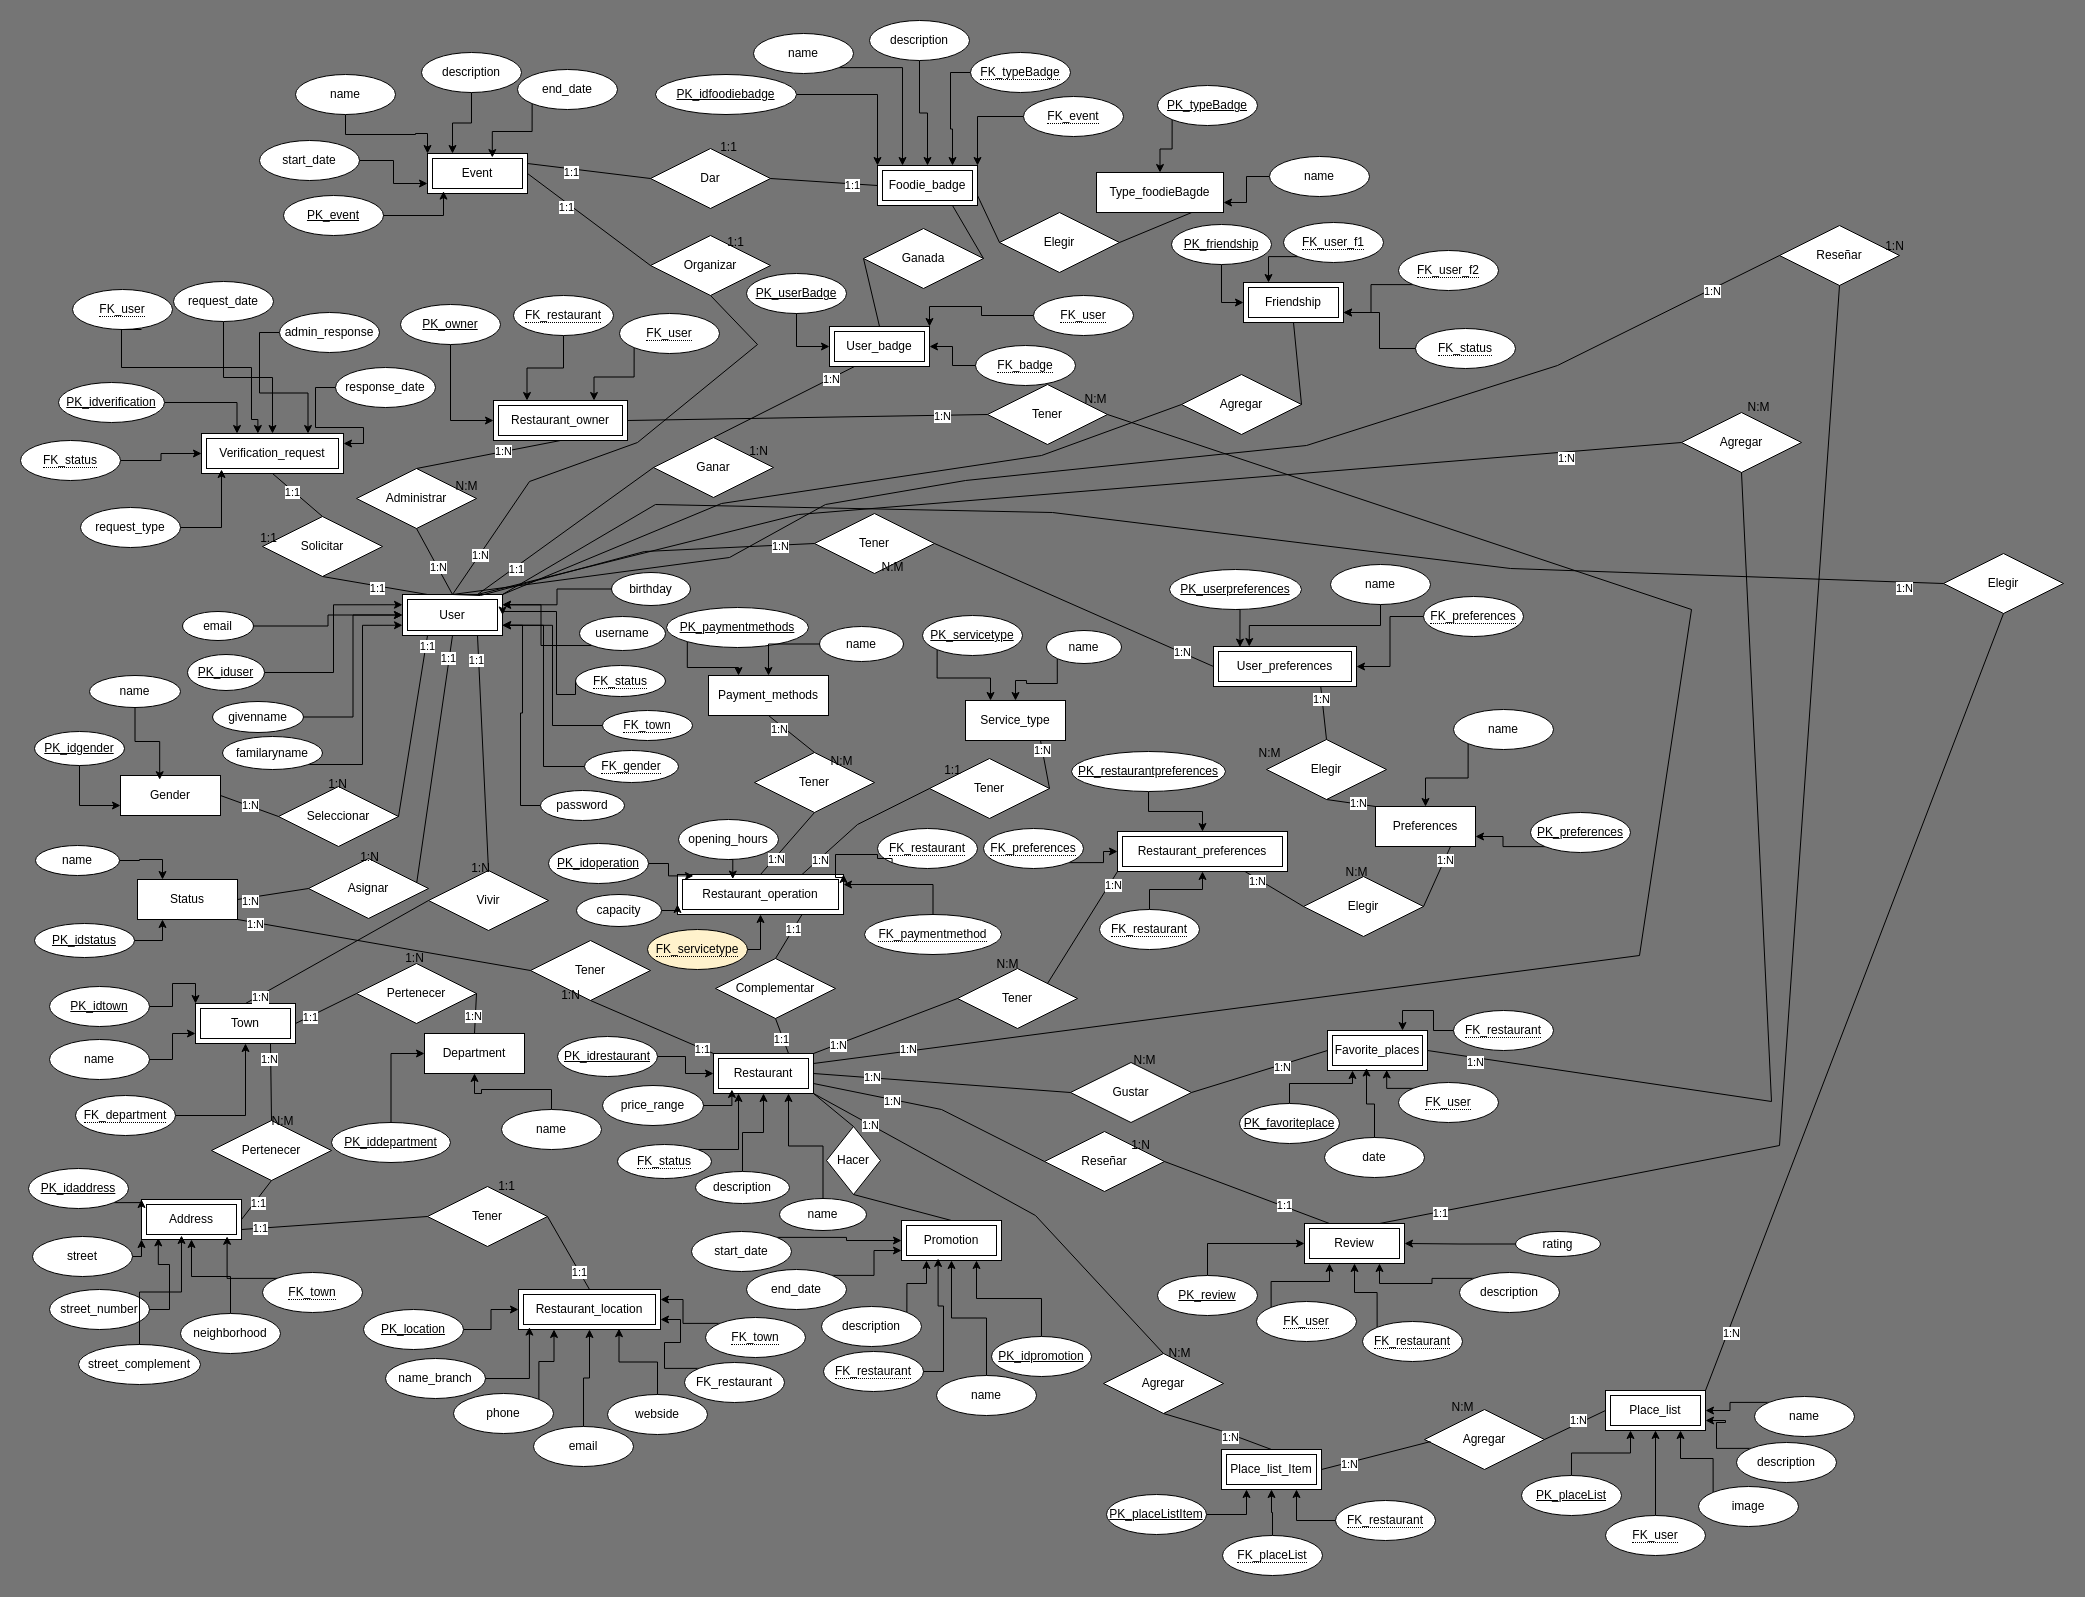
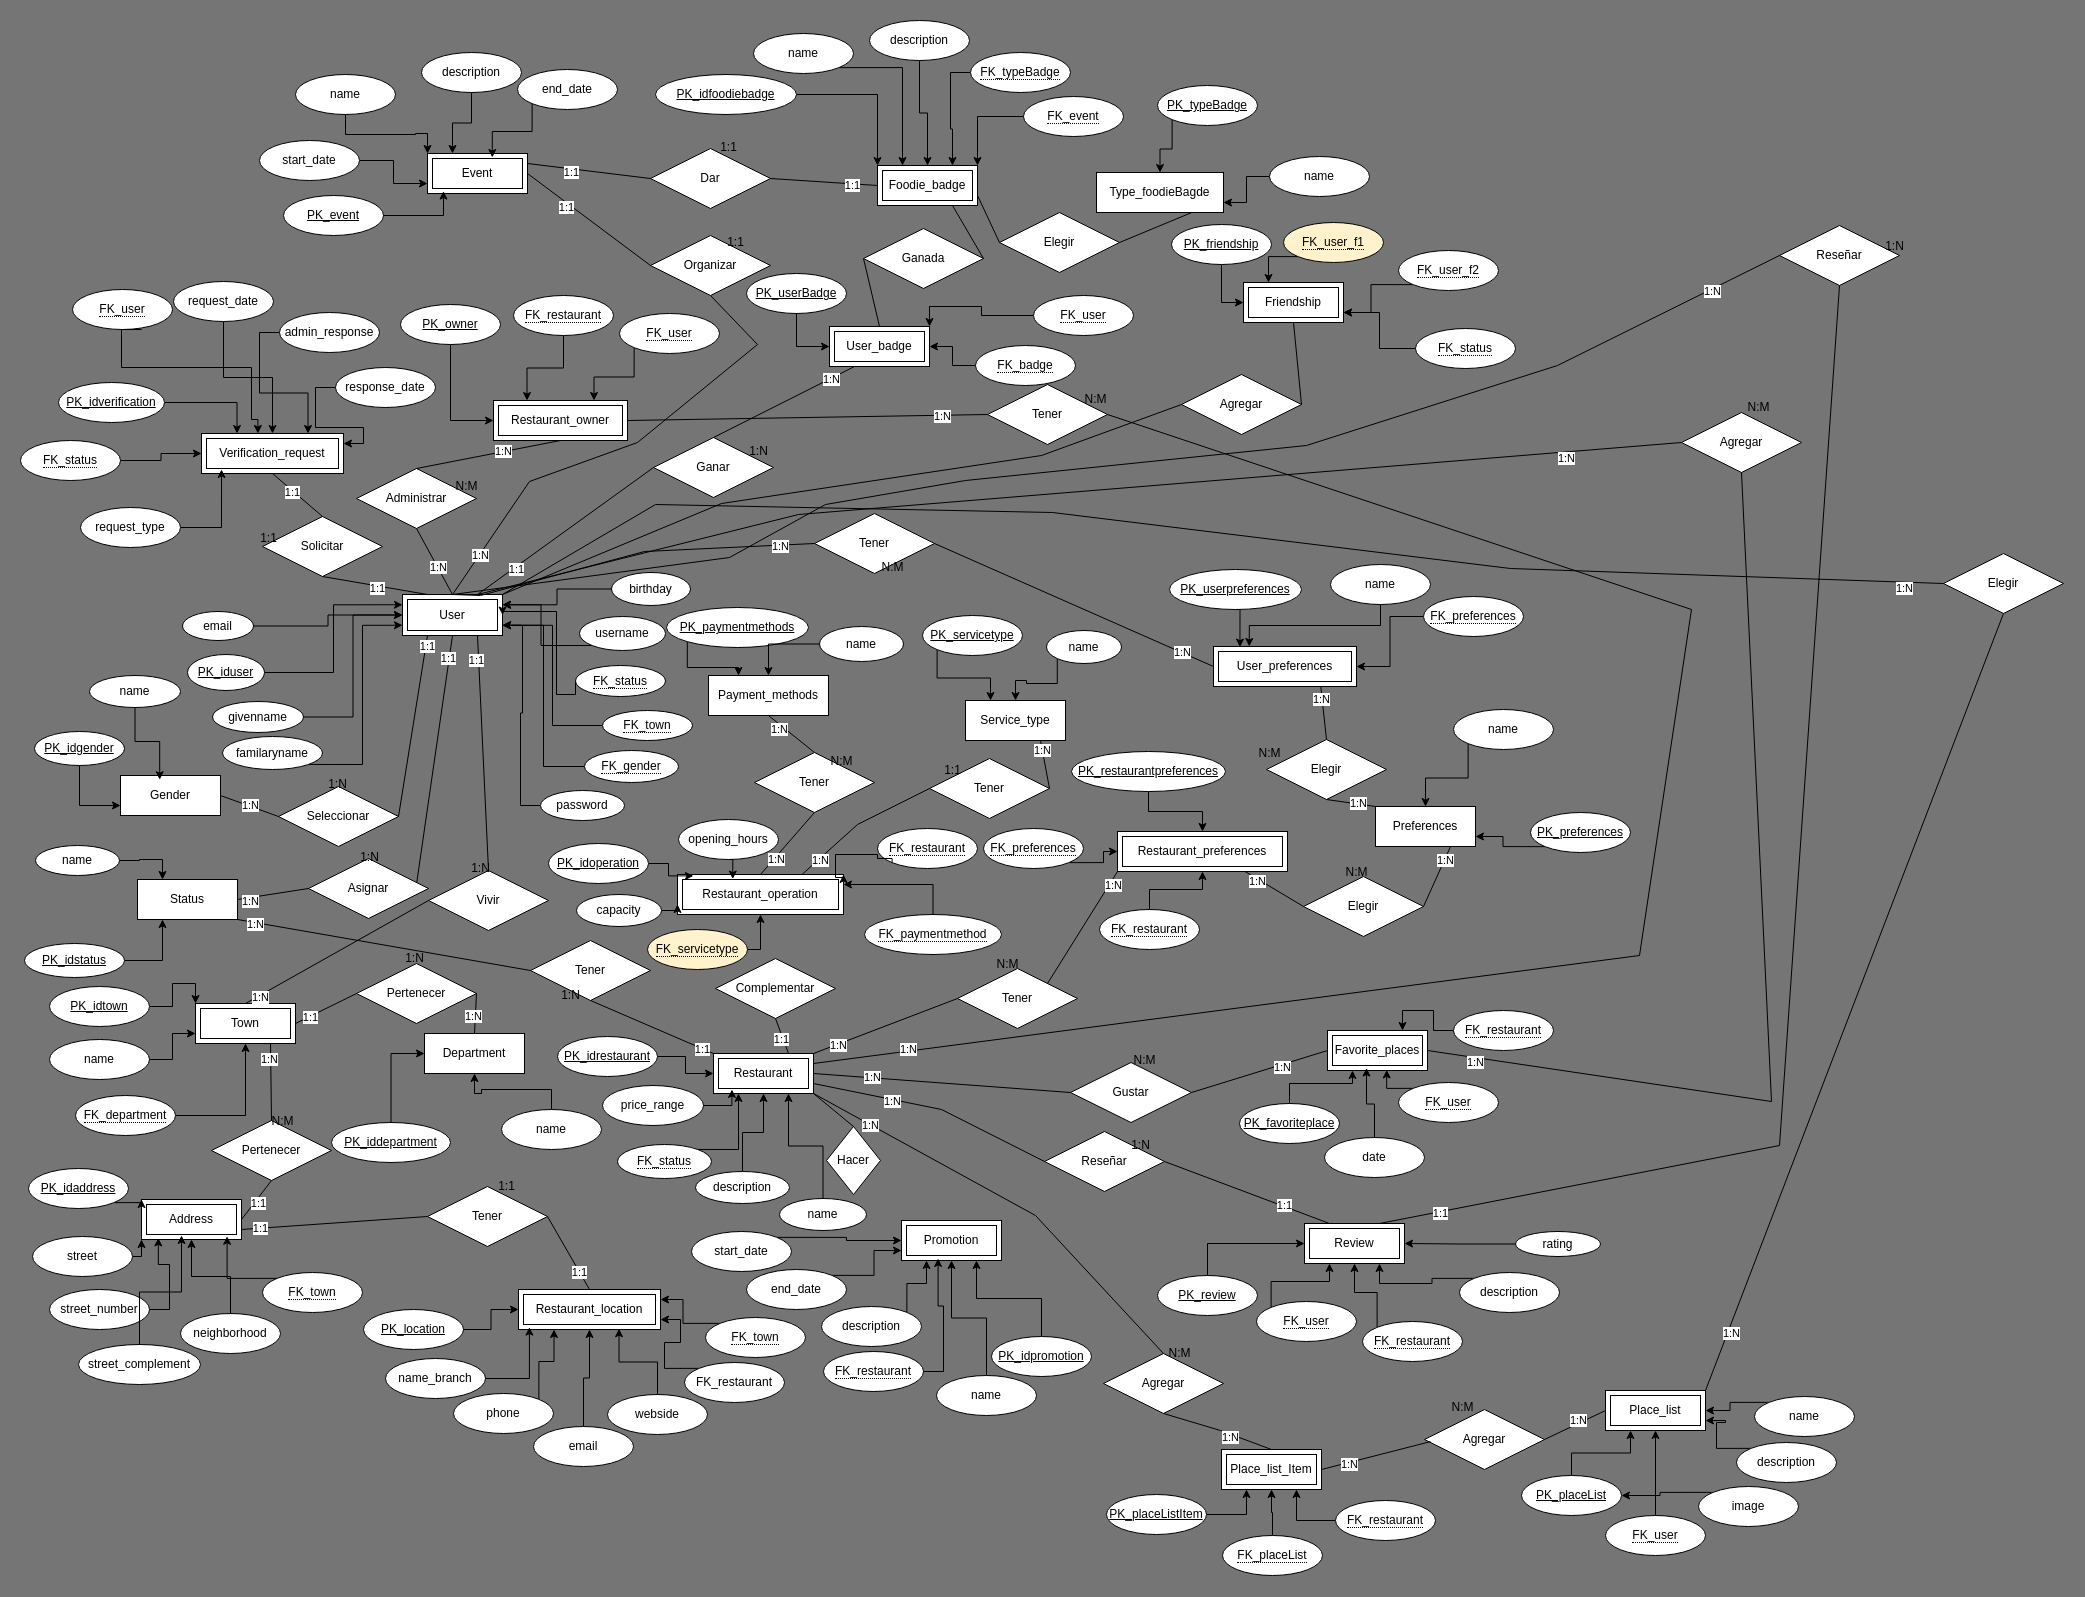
(1334, 243) -> (1334, 243)
(789, 936) -> none
(85, 941) -> (75, 961)
(902, 1207) -> none
(1703, 1459) -> (1669, 1492)
